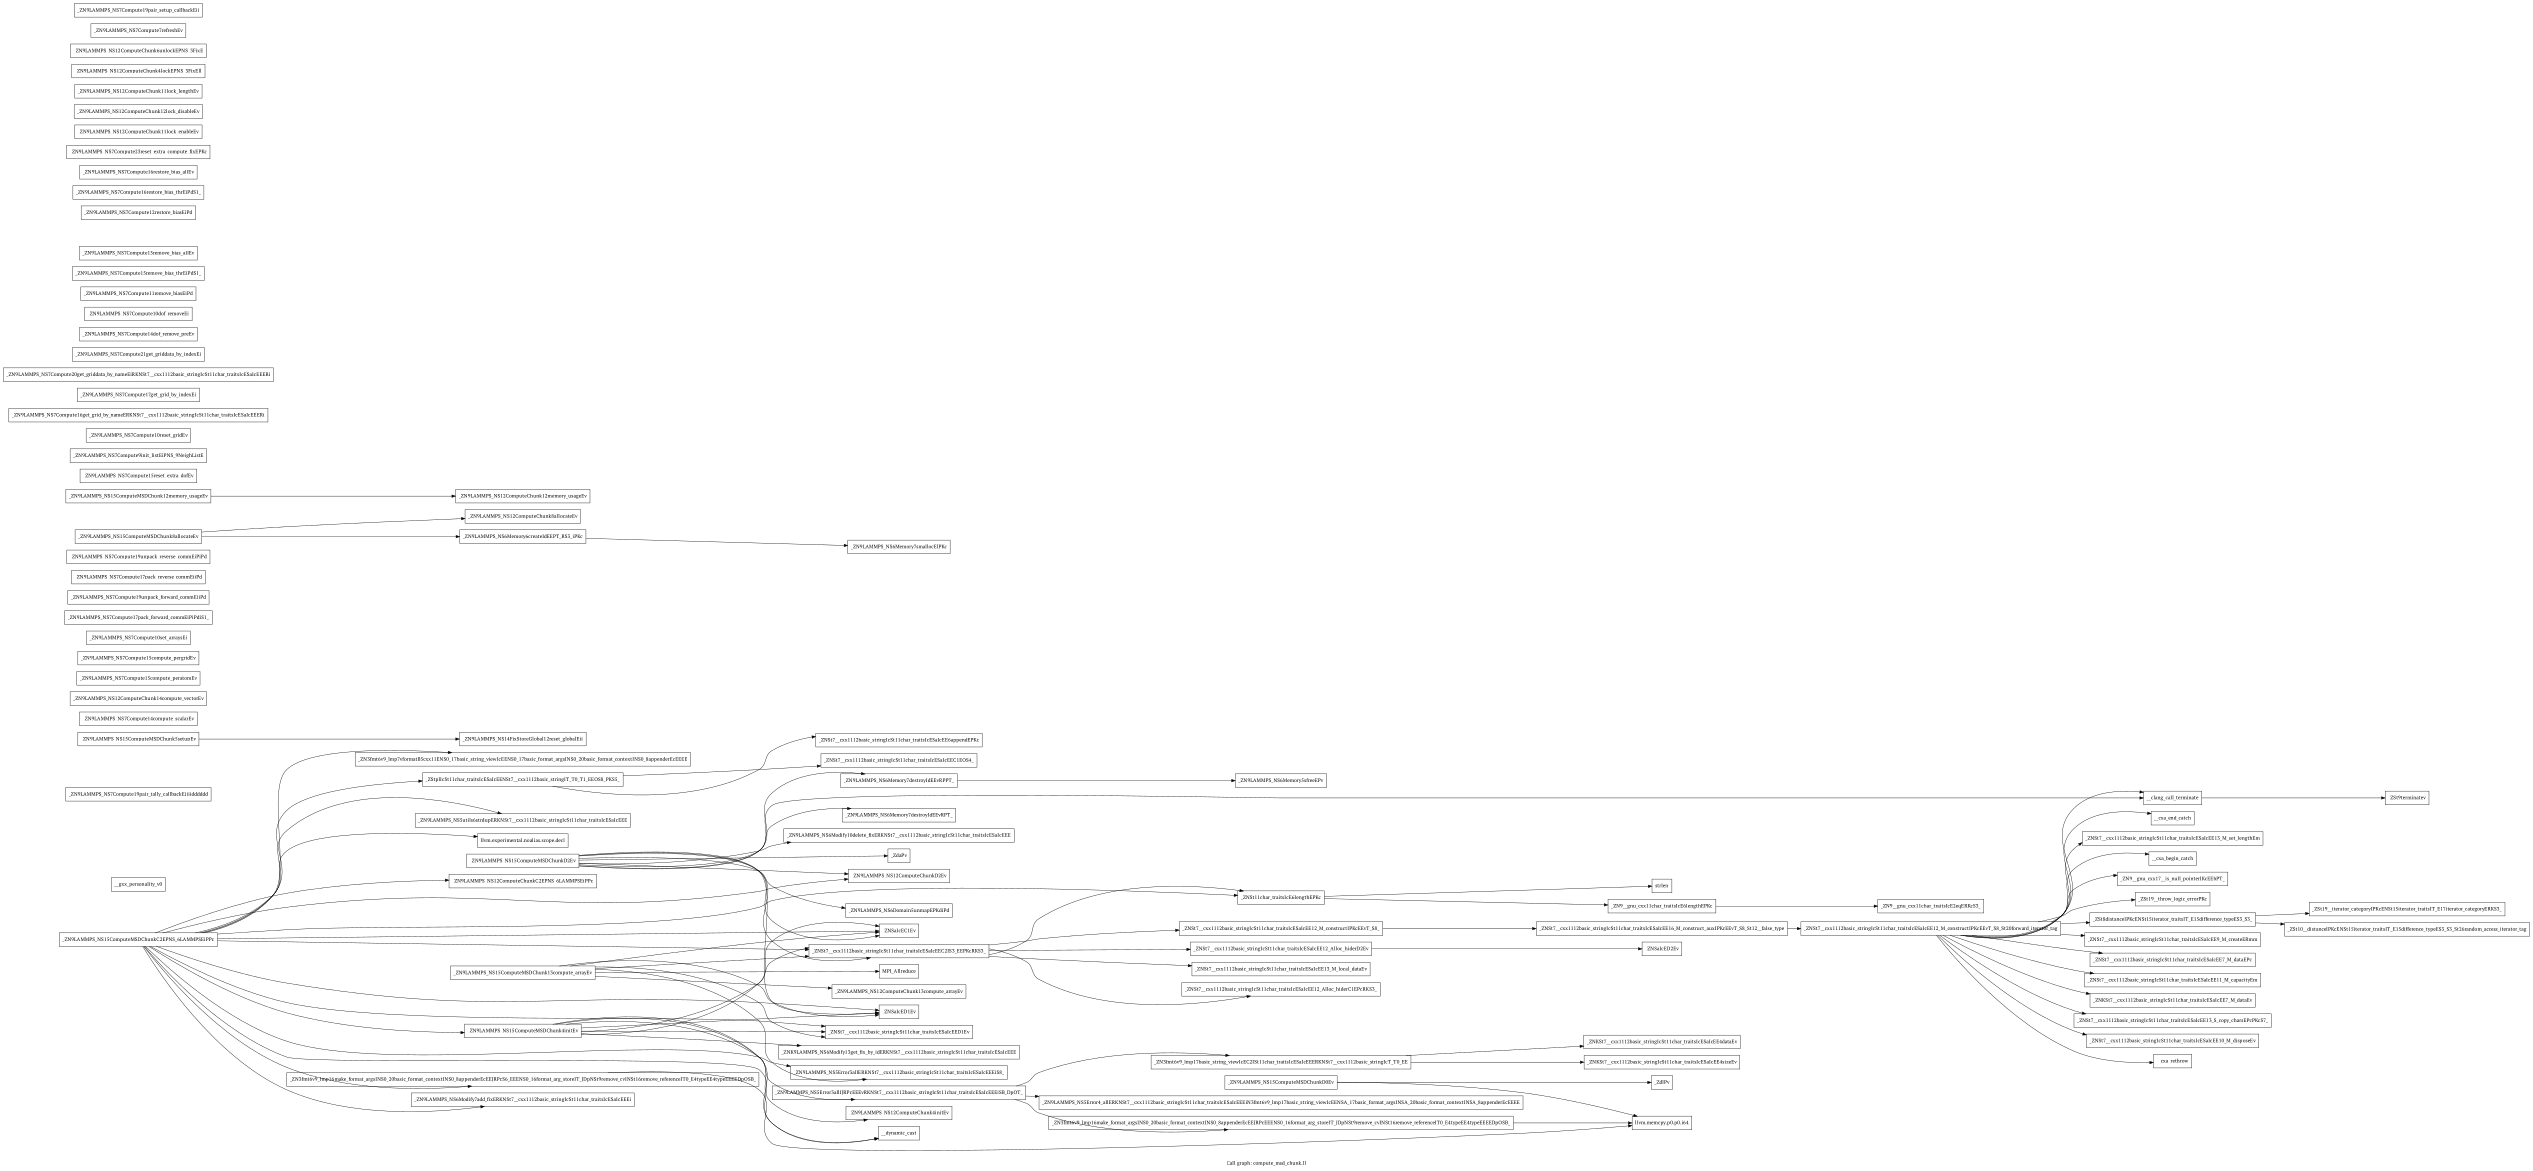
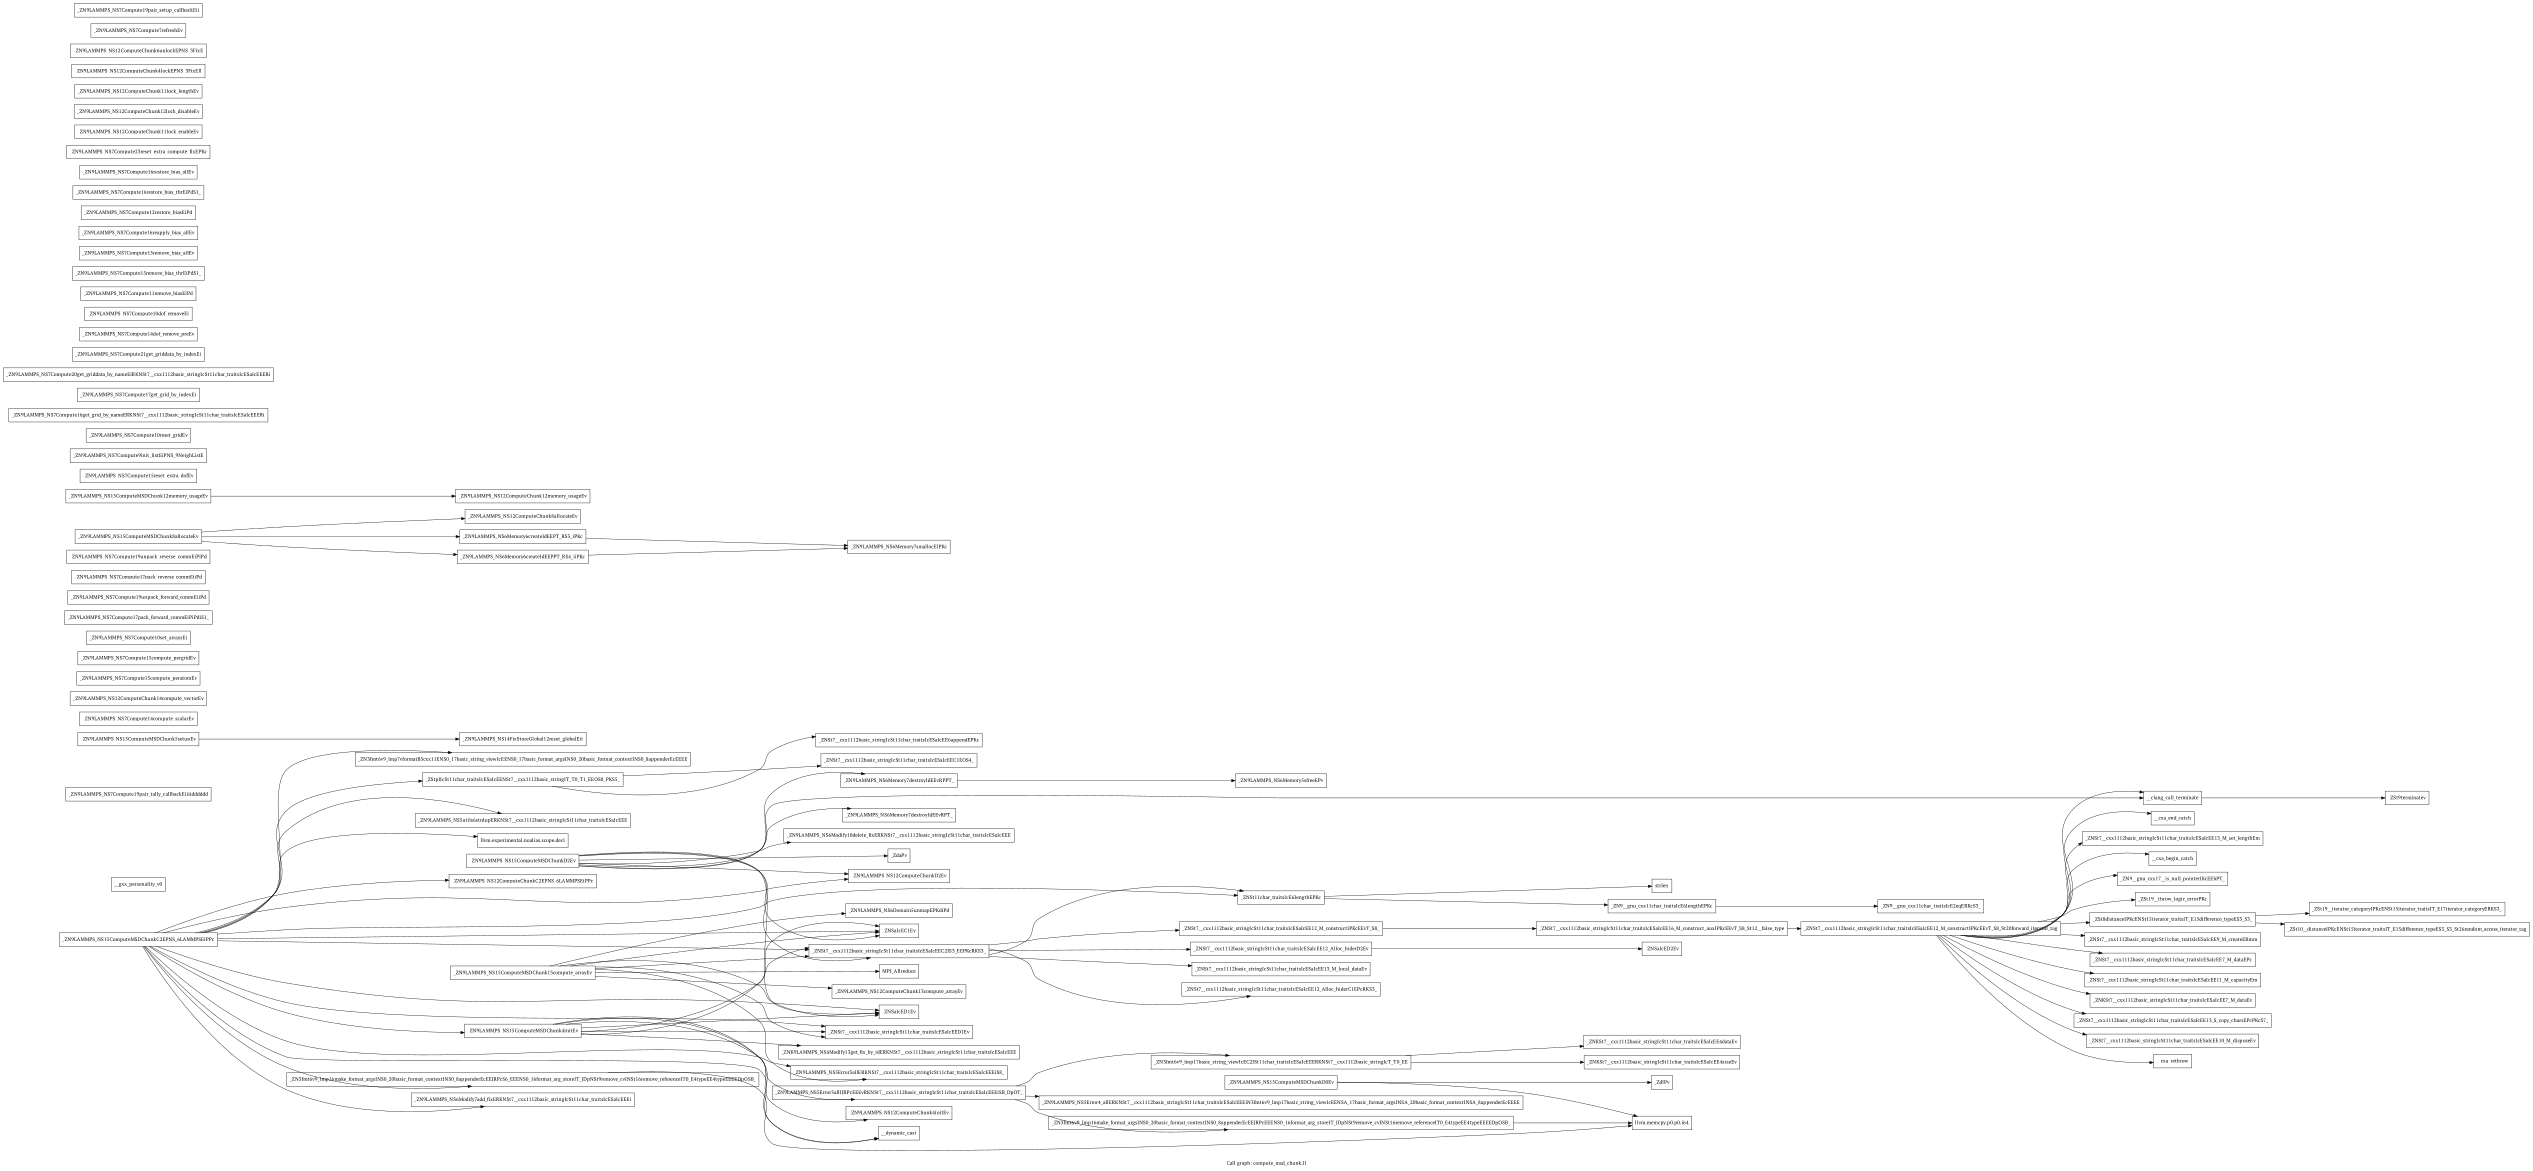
none -> (138, 233)
none -> (523, 557)
(737, 865) -> (687, 936)
